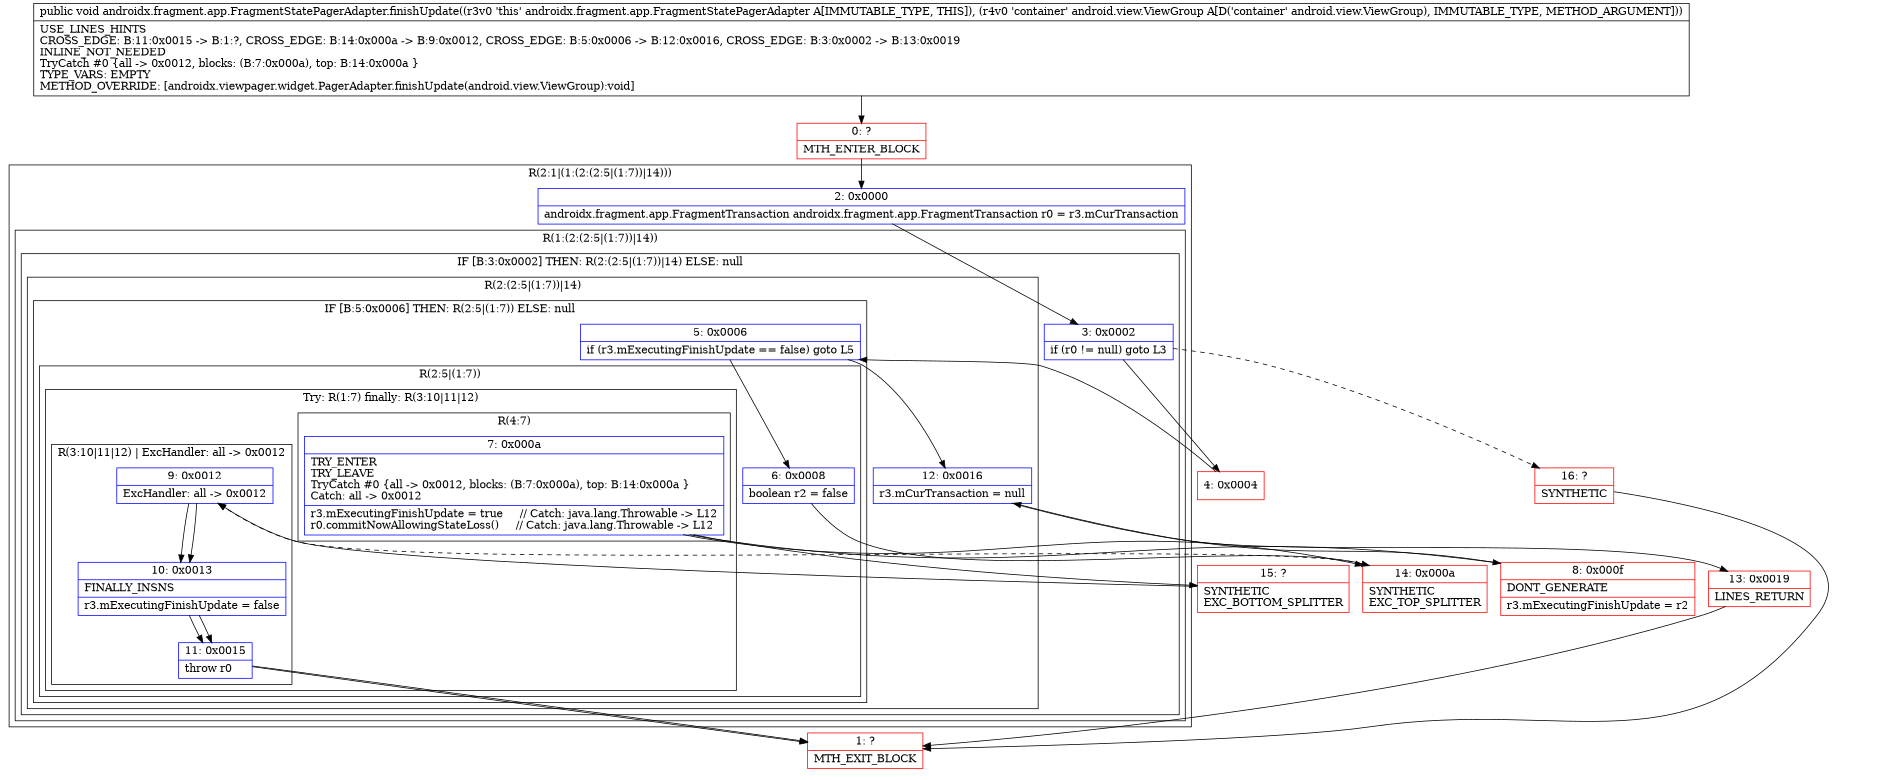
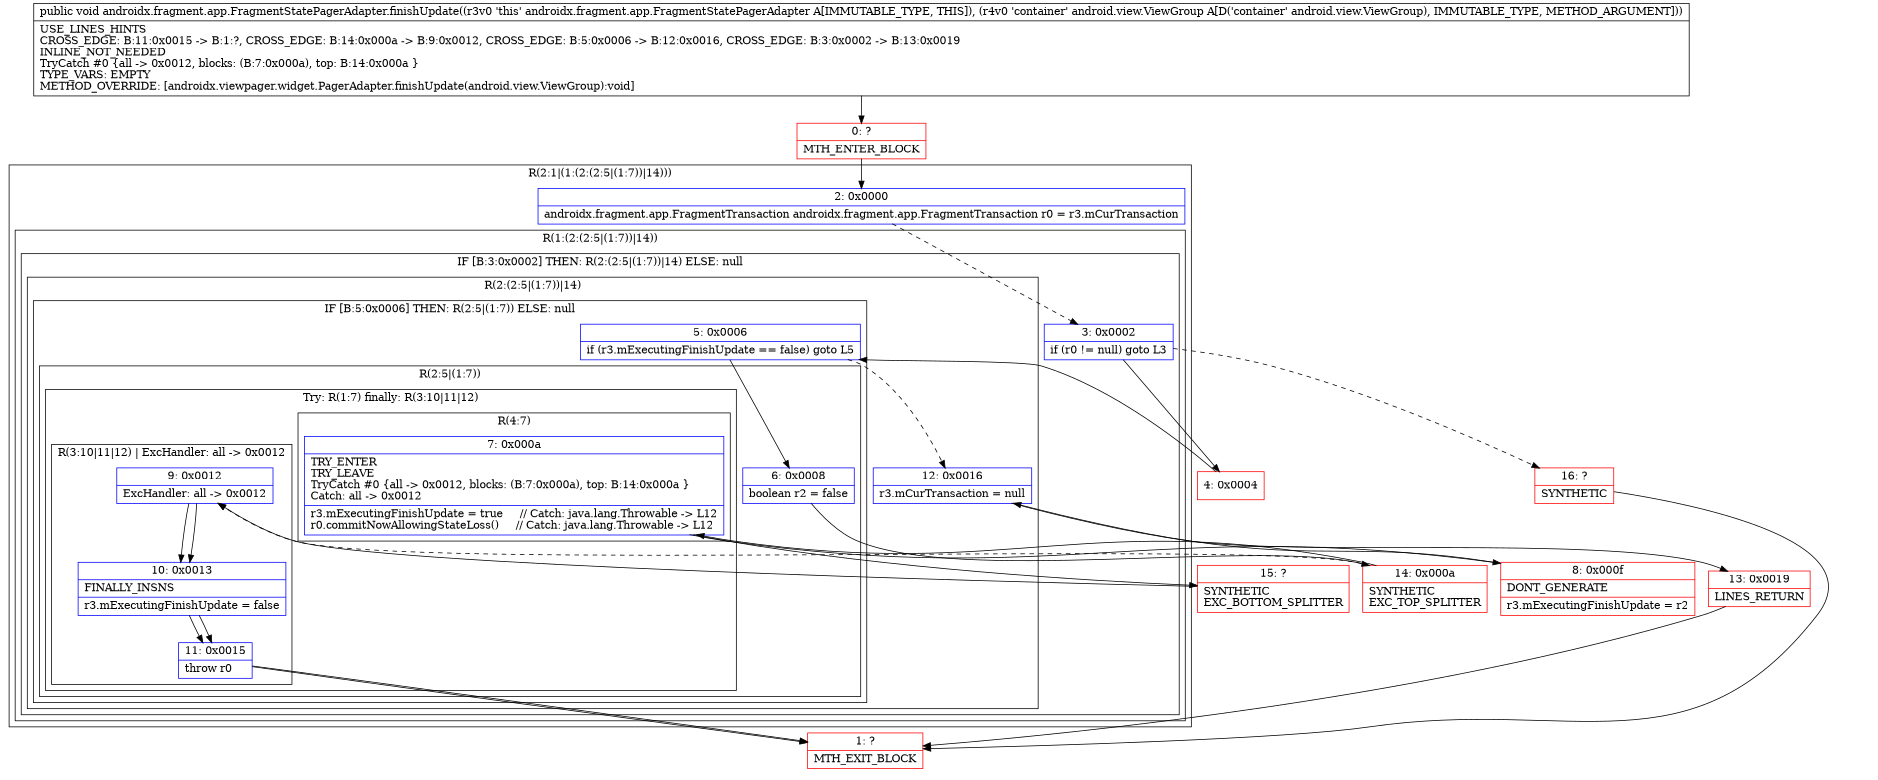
(982, 272) -> (982, 272)
(904, 402) -> (904, 402)
(1019, 547) -> (1058, 546)
